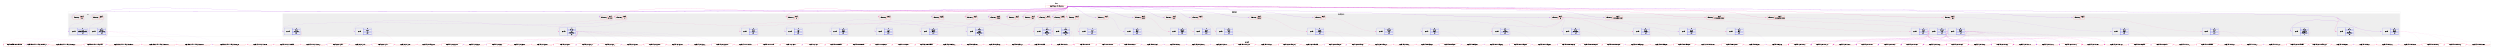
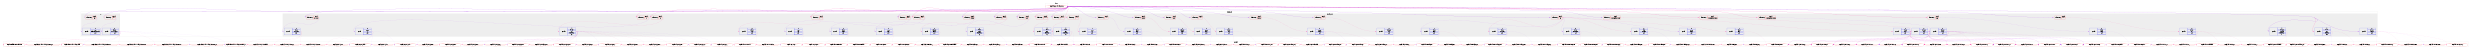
(2002, 45) -> none
(2433, 45) -> (2457, 45)
